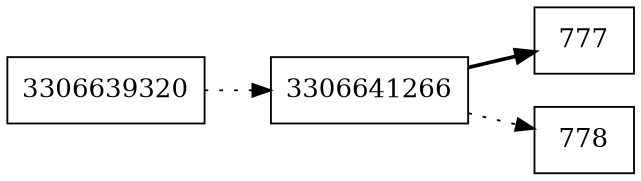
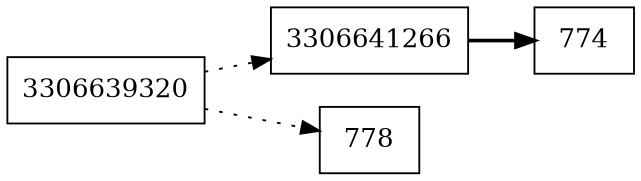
(584, 41) -> (584, 41)
(492, 119) -> (253, 118)
